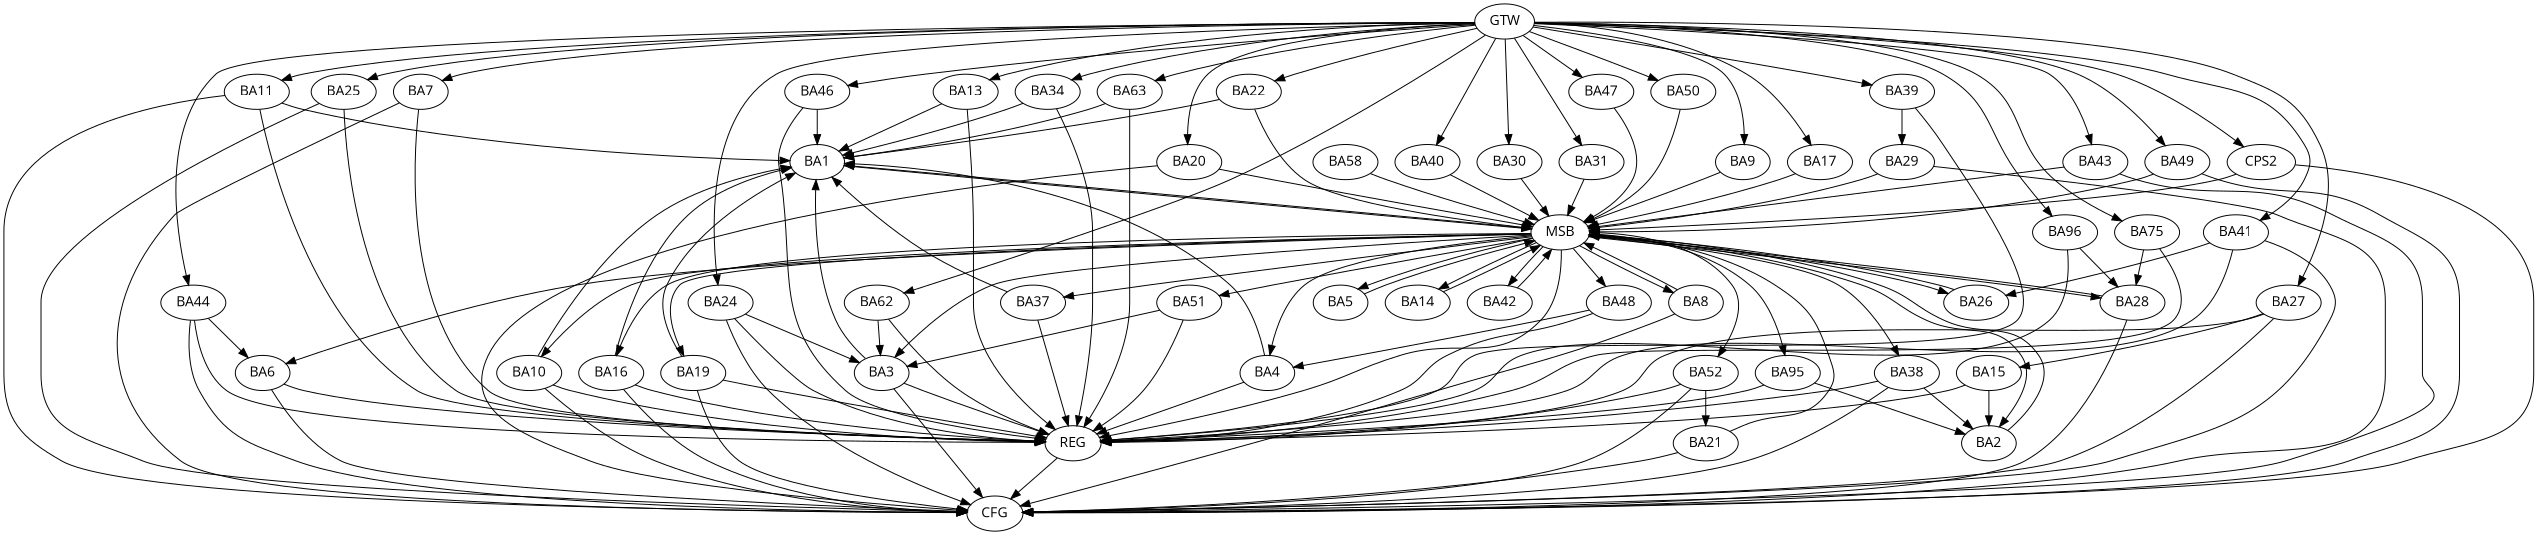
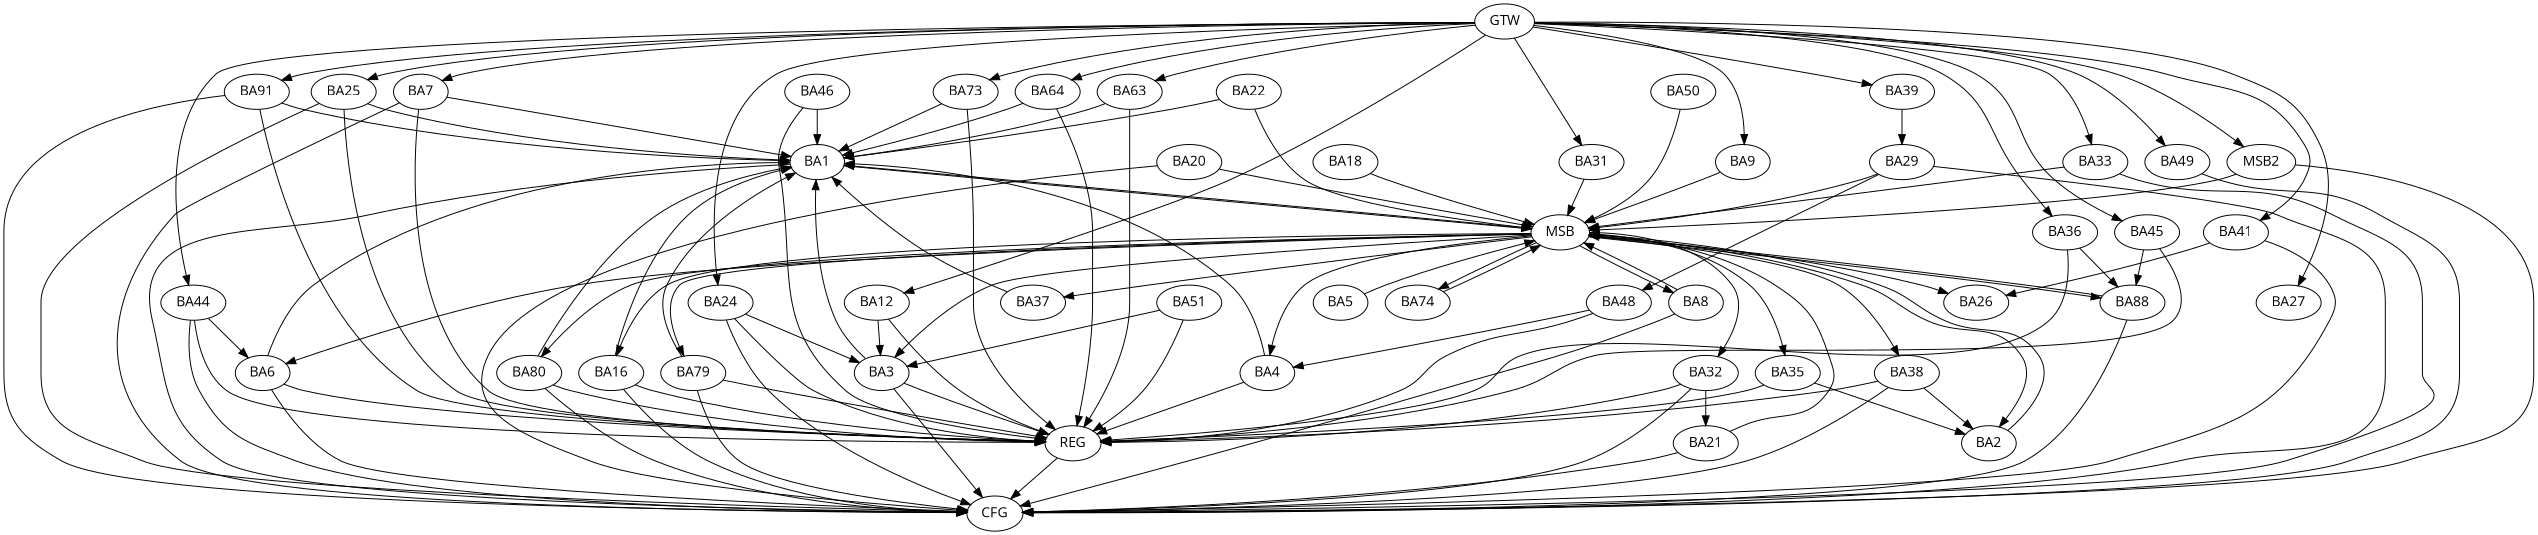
(1273, 47) -> none
(1380, 51) -> none
(1589, 54) -> none
(1027, 63) -> none
(257, 92) -> (257, 92)
(966, 92) -> (966, 92)
(1048, 92) -> (1048, 92)
(1601, 92) -> none
none -> (614, 126)
none -> (562, 142)
(1345, 162) -> (1345, 162)
(1427, 162) -> none
(1509, 162) -> none
(1820, 162) -> none
(2095, 162) -> (2095, 162)
(2261, 162) -> (2261, 162)
none -> (496, 200)
(1878, 219) -> none
(2065, 232) -> (2065, 232)
(2147, 232) -> (2147, 232)
(1778, 255) -> none
(1449, 259) -> none
(1586, 264) -> (1765, 230)
(1380, 265) -> none
(877, 303) -> (877, 303)
(1418, 303) -> (1418, 303)
(1500, 303) -> none
(2132, 303) -> (2132, 303)
(1501, 351) -> none
(1653, 362) -> none
(1603, 366) -> none
(1052, 368) -> none
(1363, 368) -> none
(529, 373) -> (529, 373)
(693, 373) -> (693, 373)
(1706, 373) -> (1706, 373)
(1788, 373) -> (1788, 373)
(1989, 373) -> none
(1676, 494) -> (178, 417)
